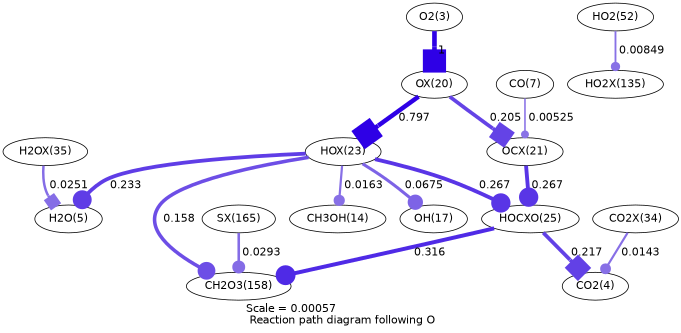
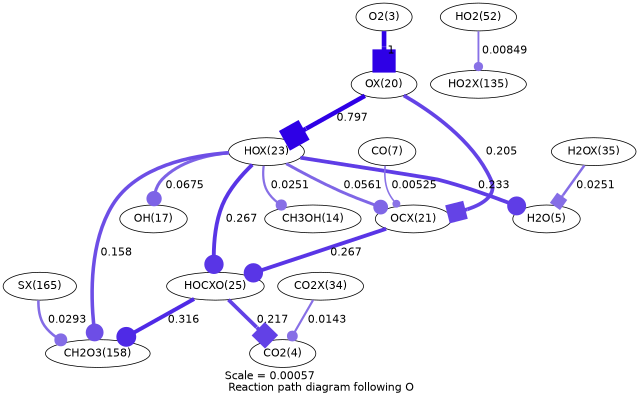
(362, 185) -> (289, 185)
none -> (330, 186)
